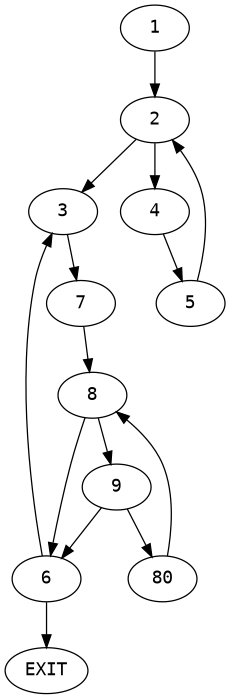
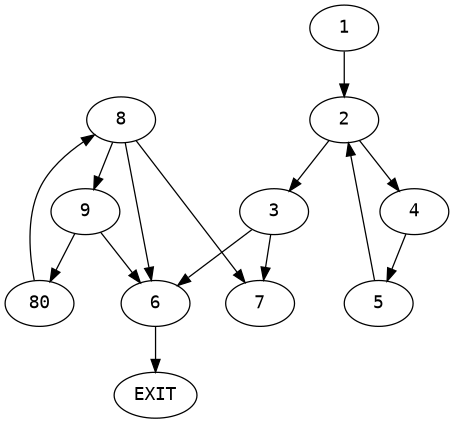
(86, 343) -> (187, 207)
(26, 400) -> (215, 257)
